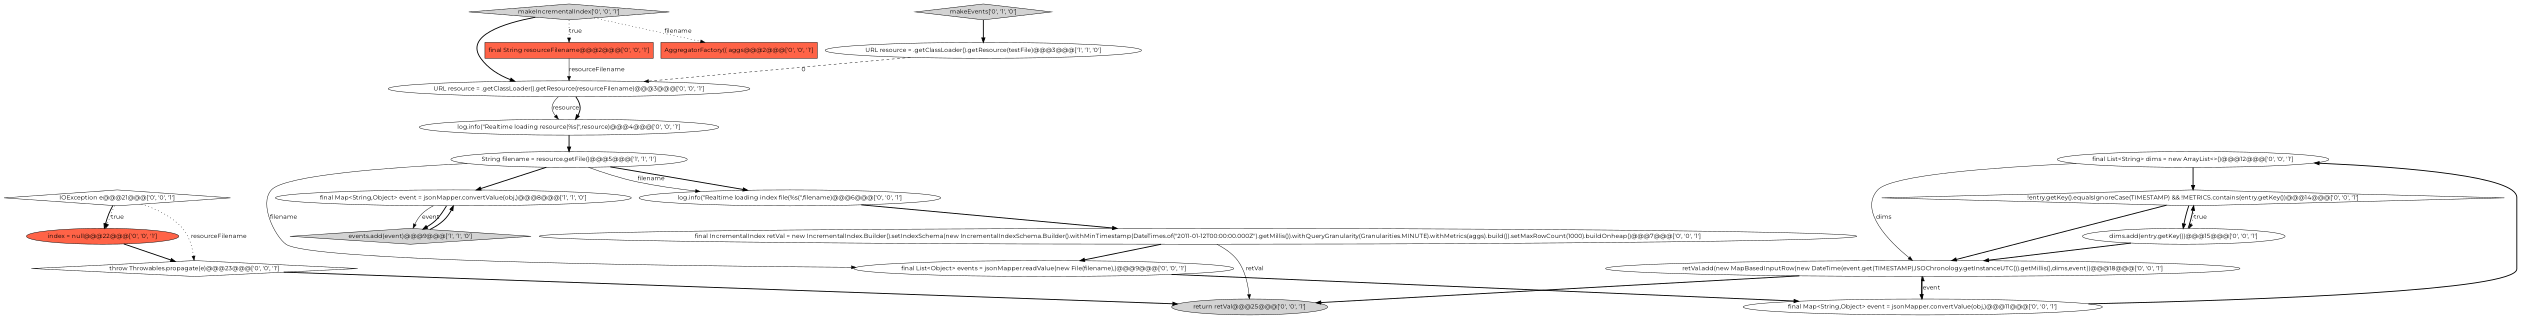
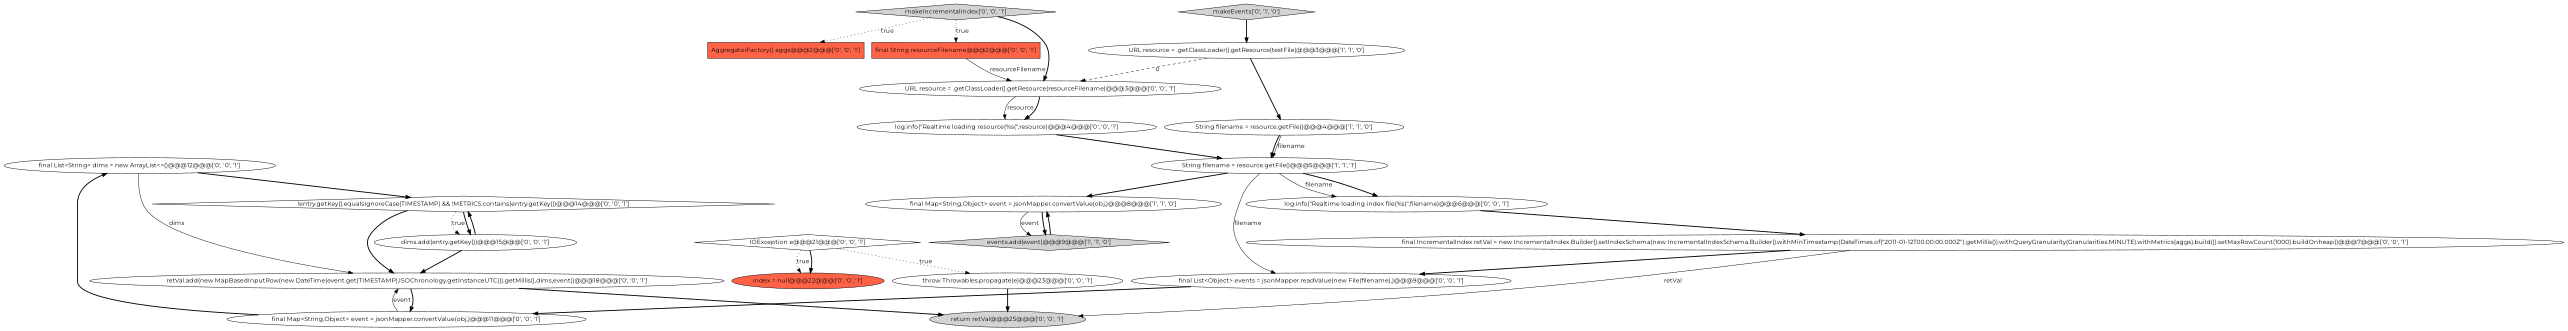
(678, 31) -> (887, 31)
none -> (1284, 127)
(219, 236) -> (926, 262)
(147, 252) -> none
(195, 269) -> (1008, 281)
